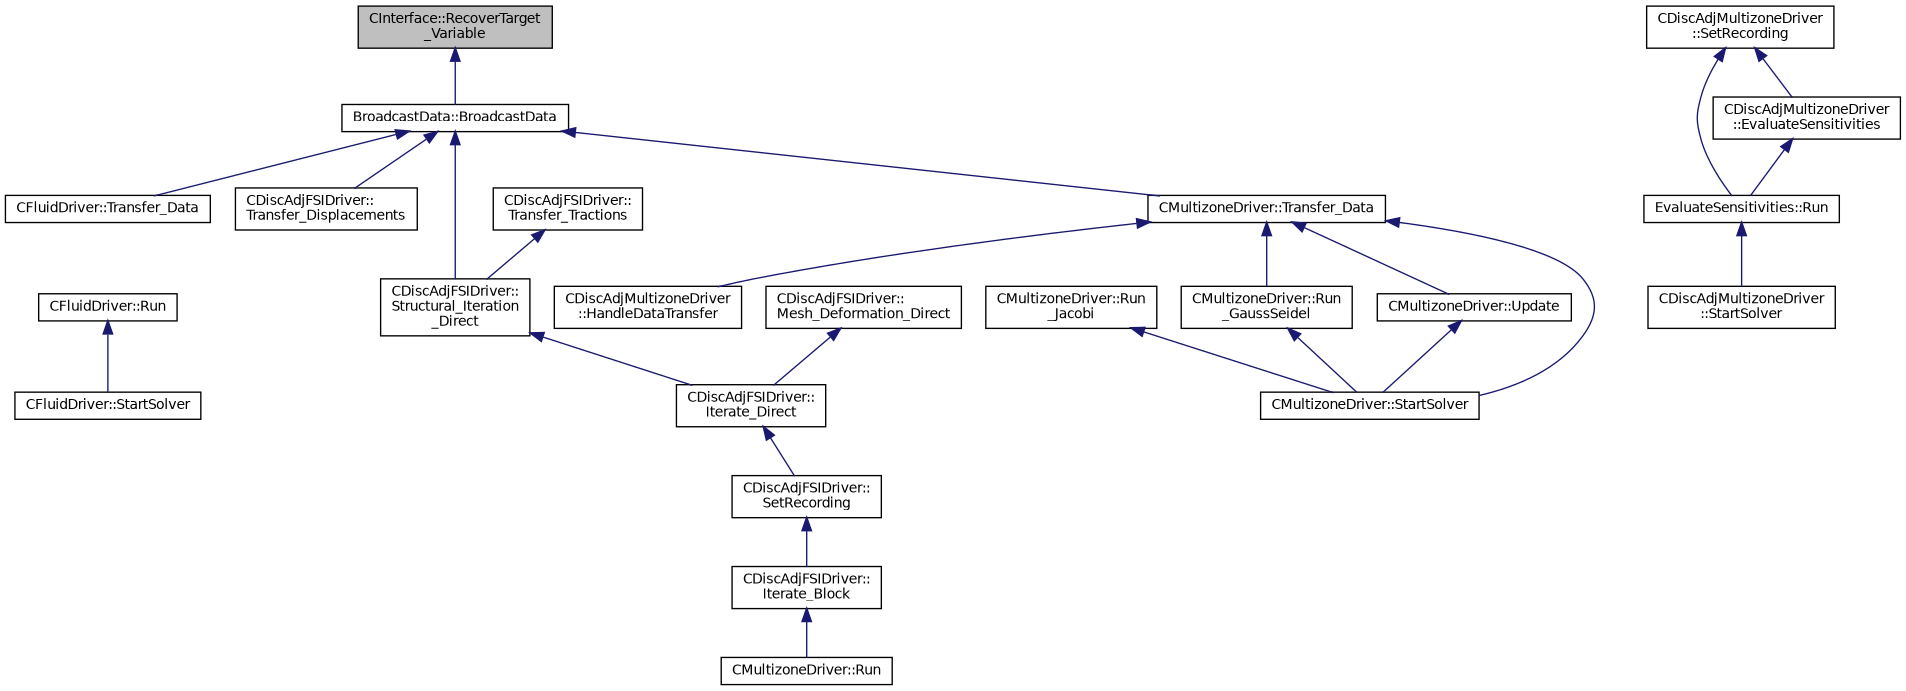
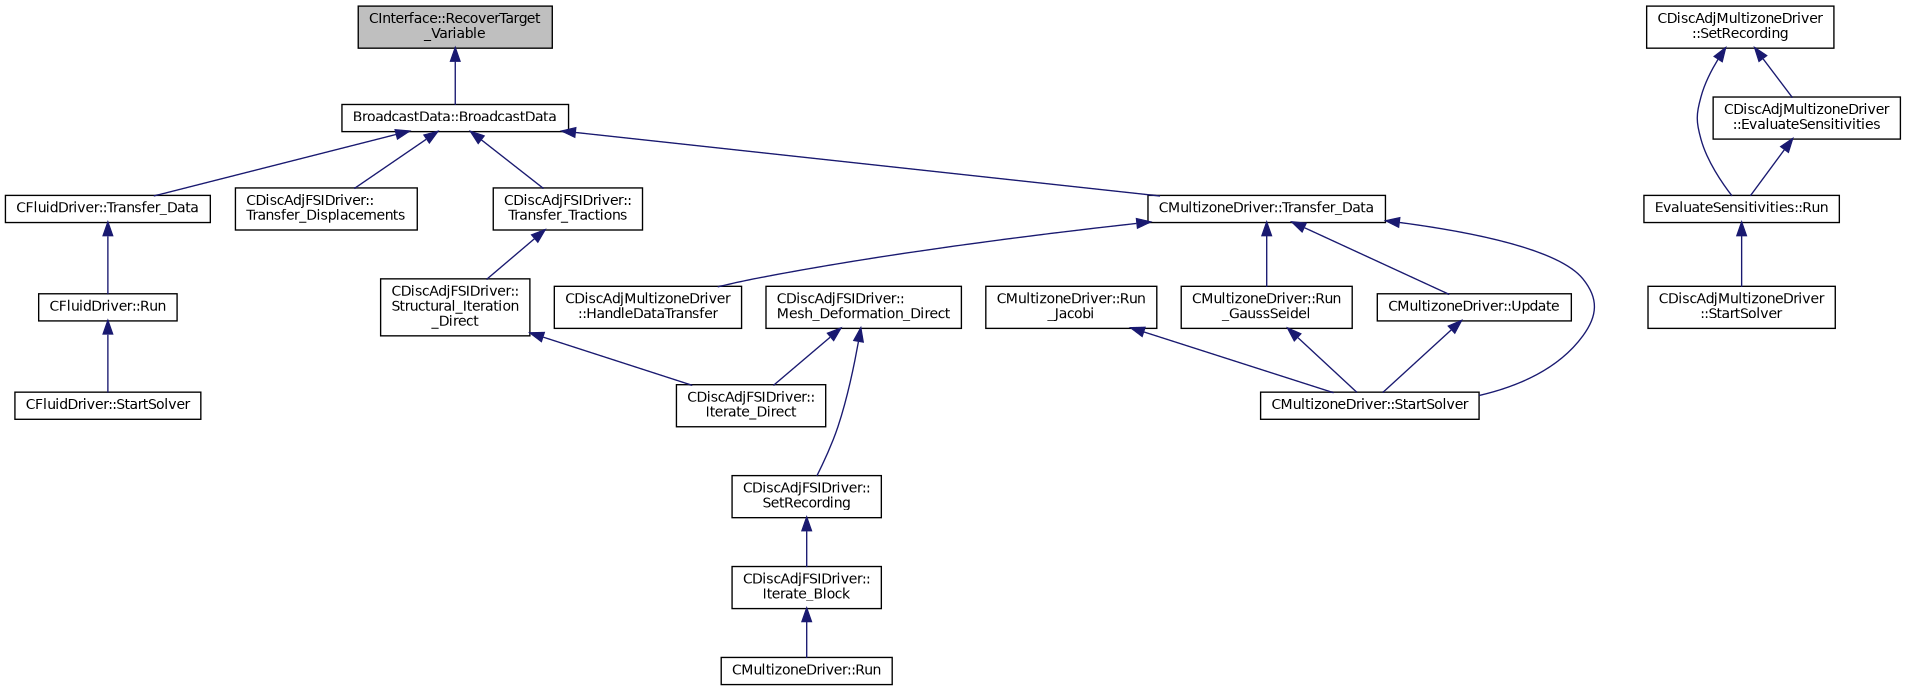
(455, 212) -> (512, 164)
none -> (108, 265)
(783, 457) -> (843, 410)
